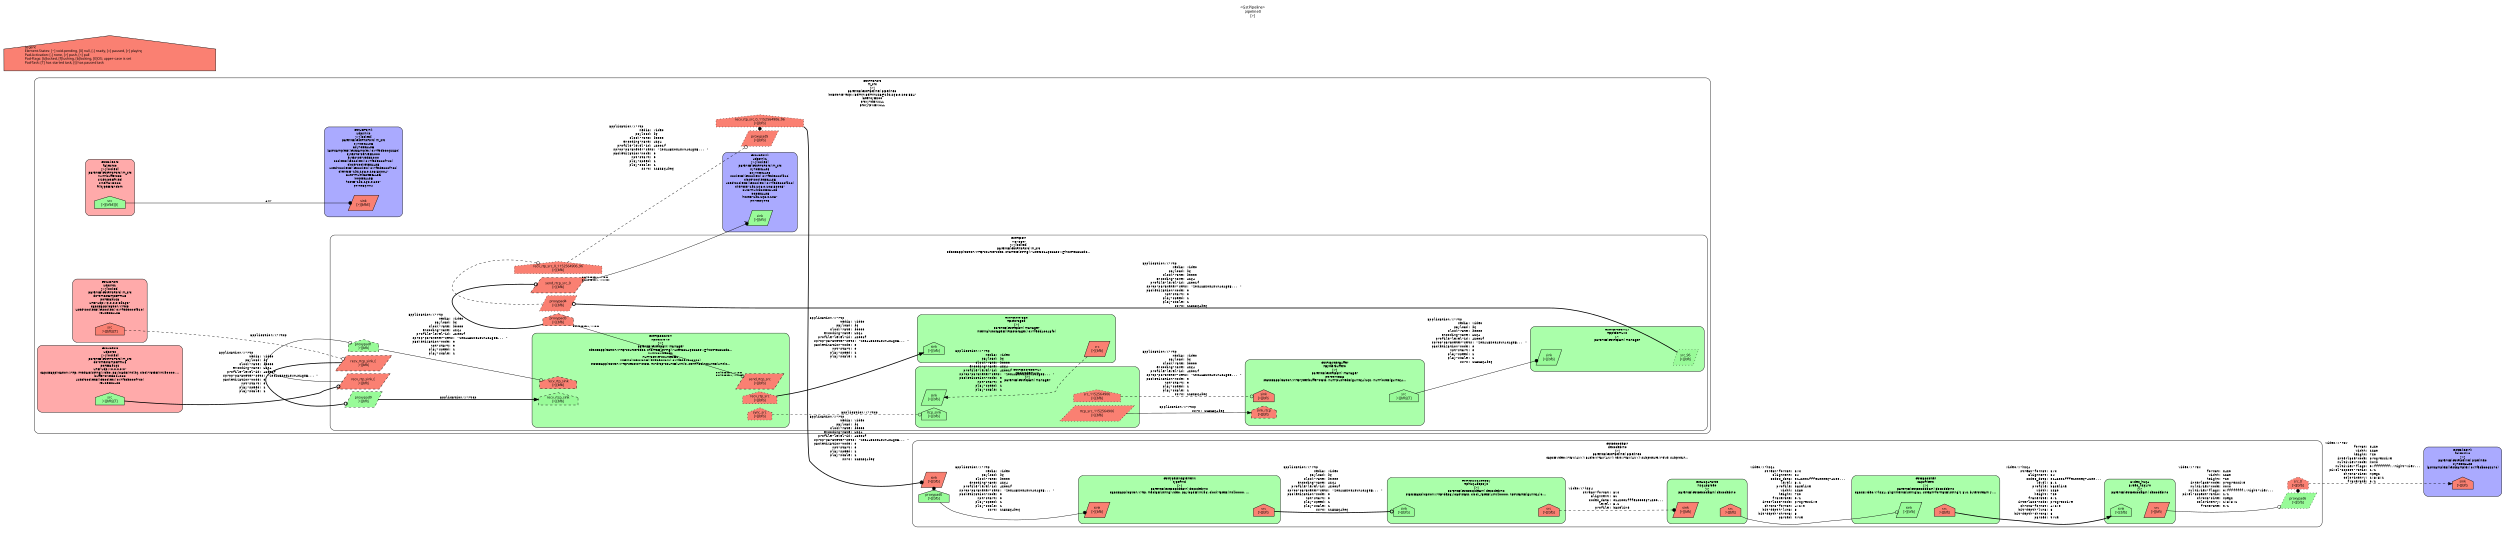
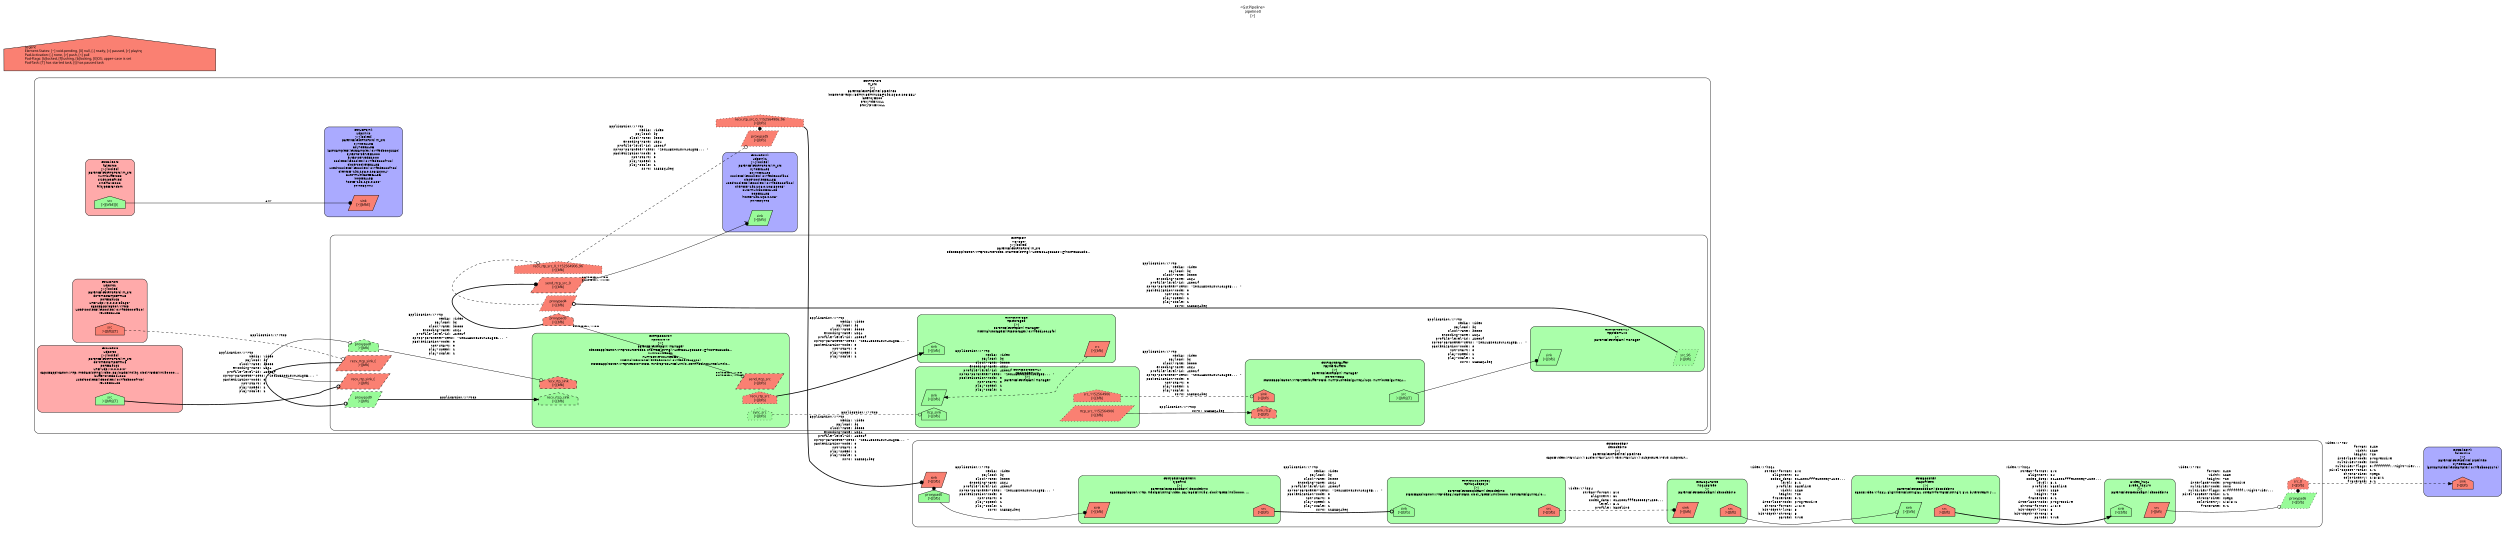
(455, 308) -> (455, 308)
(760, 415) -> (760, 415)
